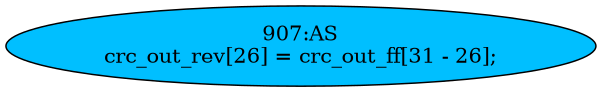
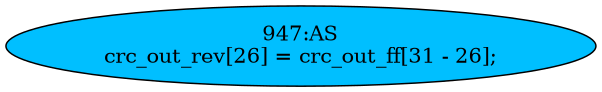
(301, 46) -> (301, 46)
